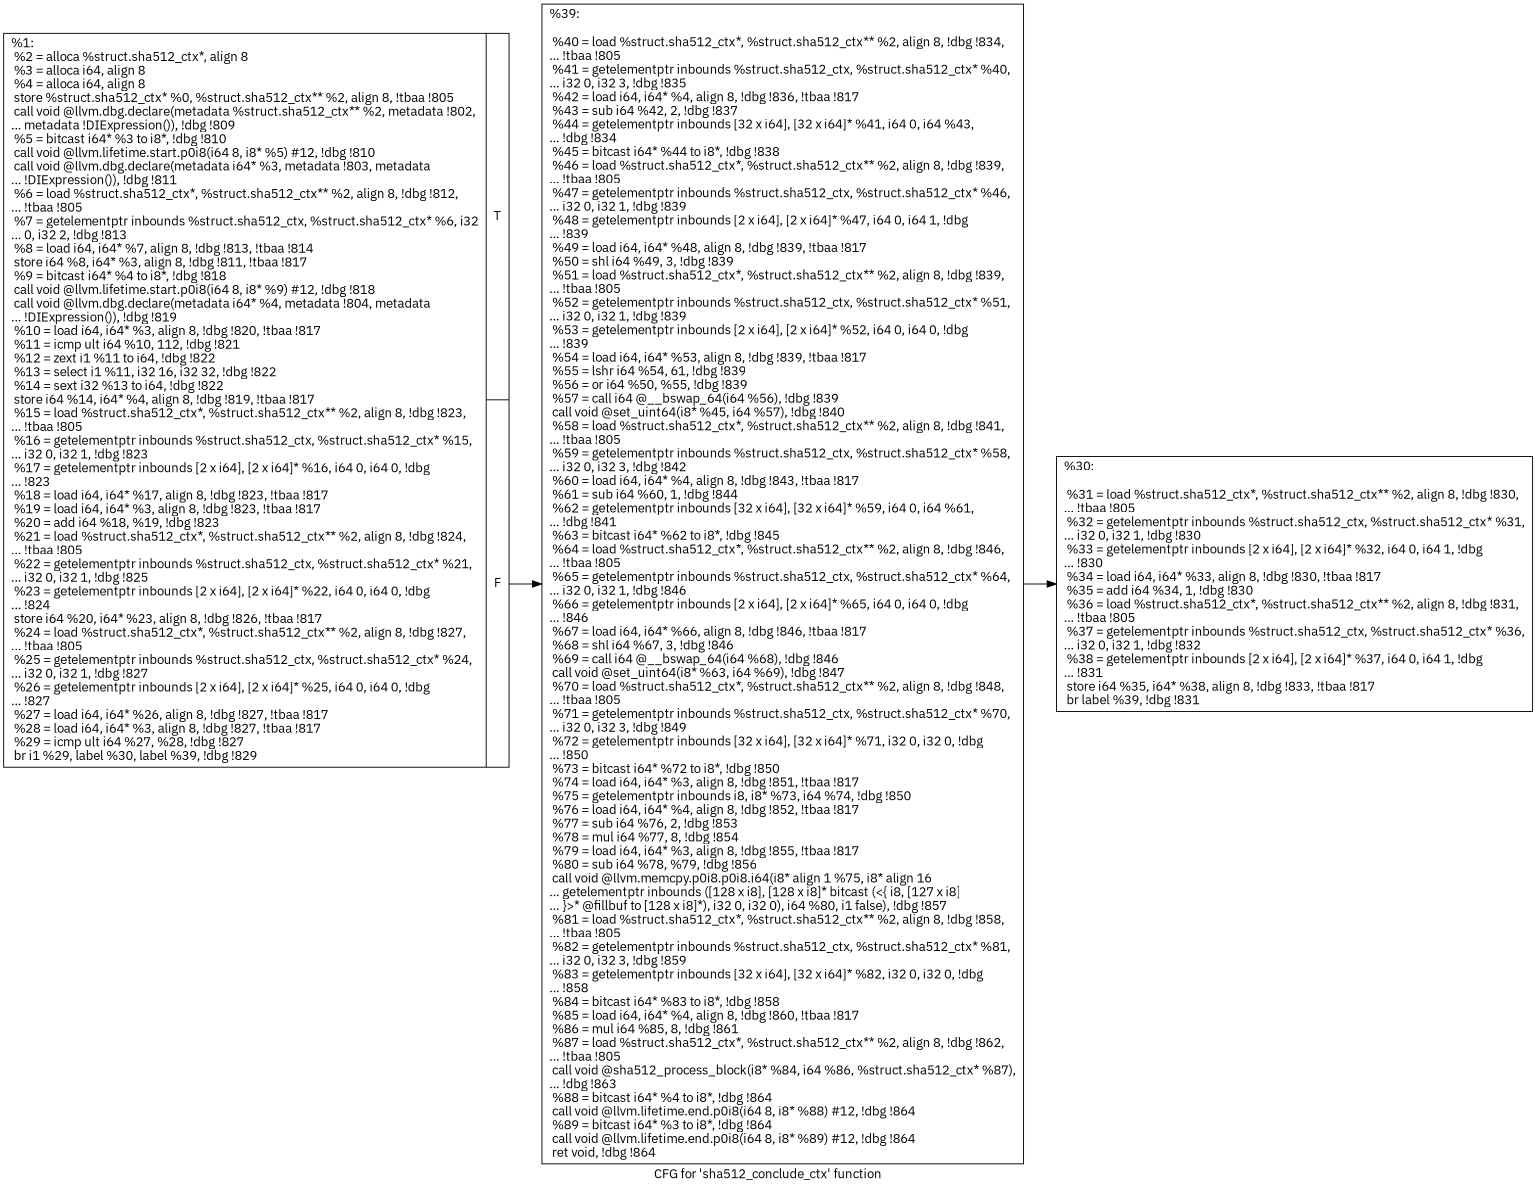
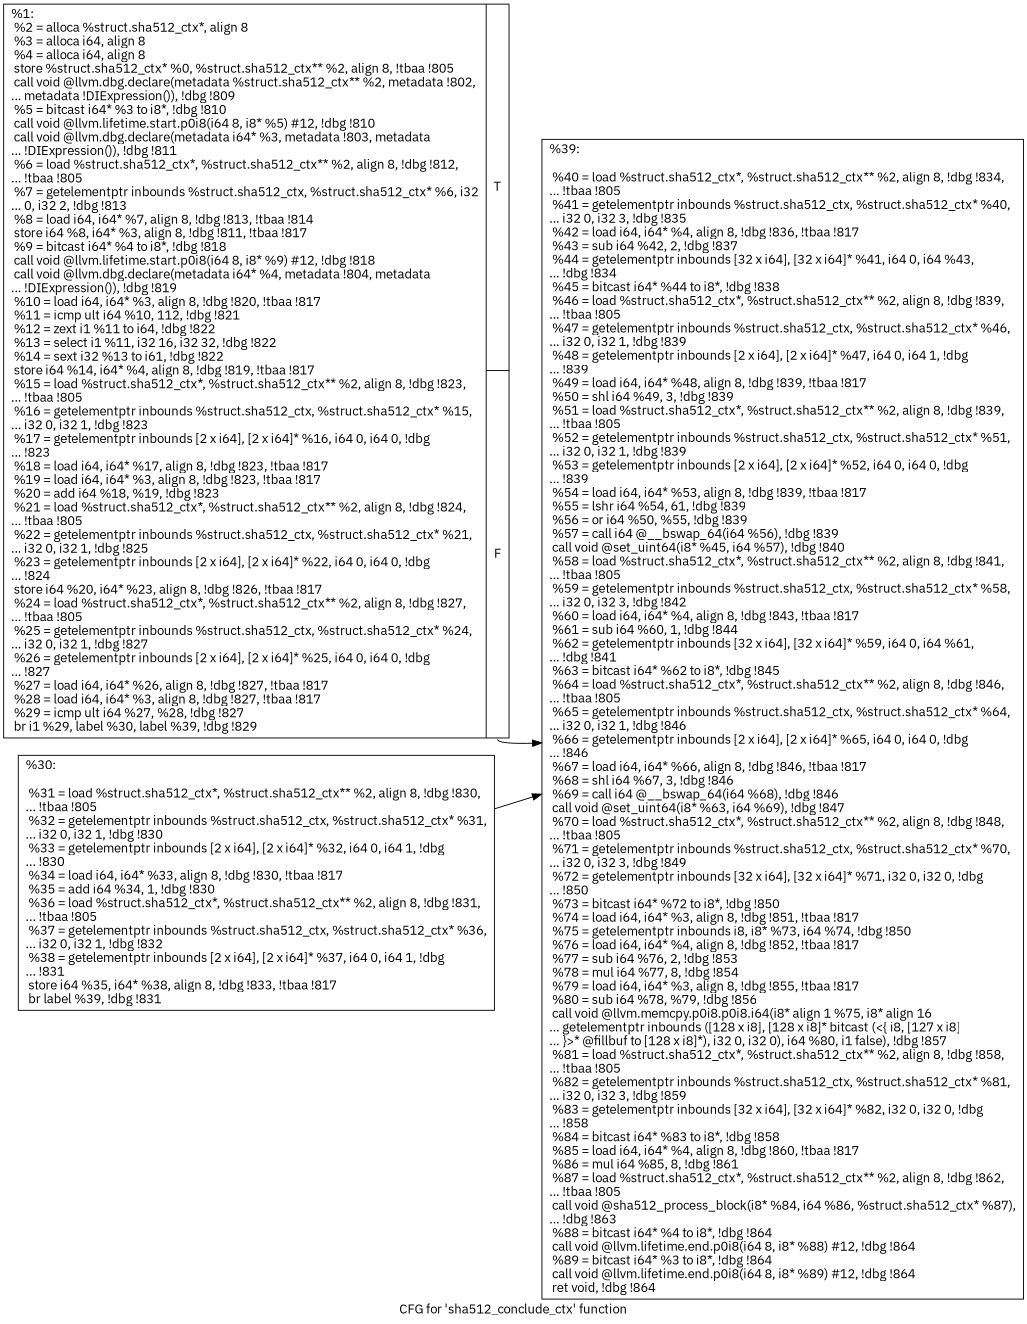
(117, 386) -> (117, 357)
(1035, 584) -> (514, 803)
